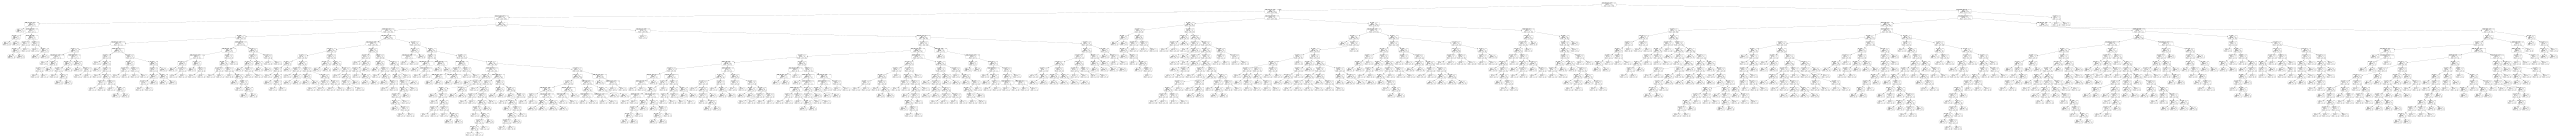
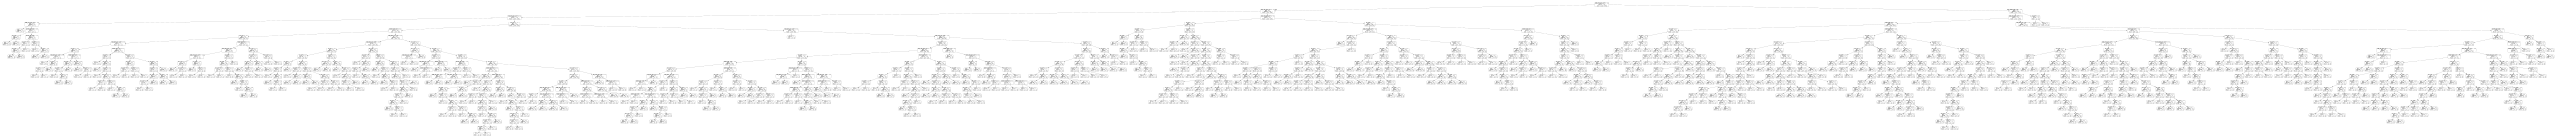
none -> (1143, 76)
